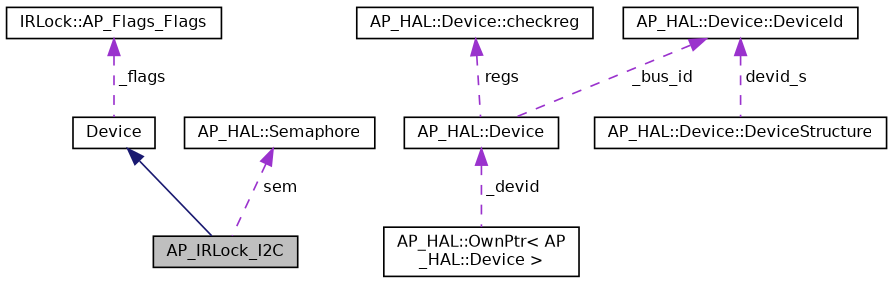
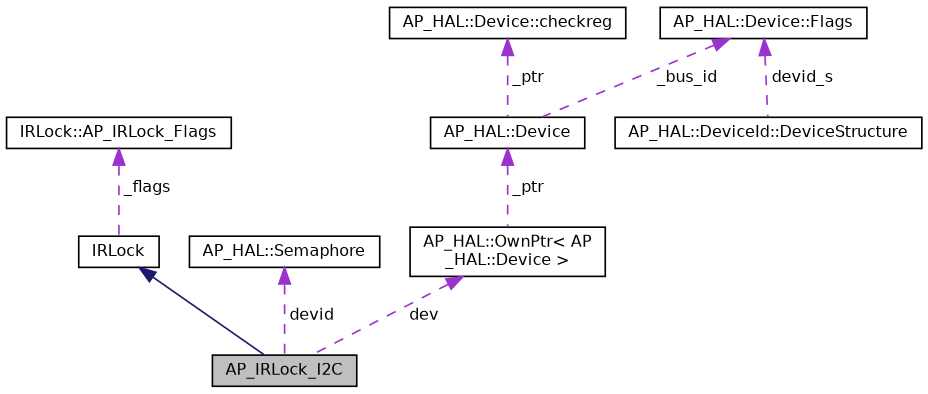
(114, 23) -> (119, 133)
(741, 23) -> (764, 23)
(500, 78) -> (526, 78)
(114, 133) -> (119, 252)
(741, 133) -> (768, 133)
(279, 188) -> (310, 316)
(511, 188) -> (526, 188)
none -> (380, 320)
